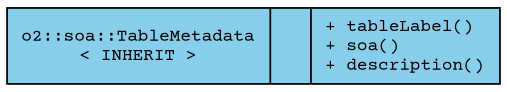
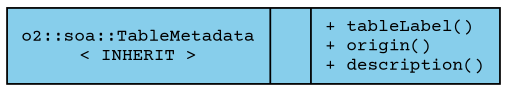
(363, 45) -> (379, 45)
